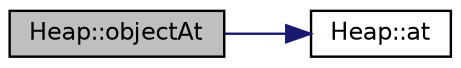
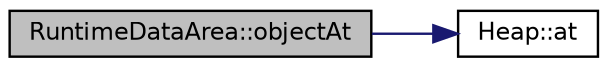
(117, 34) -> (190, 34)
